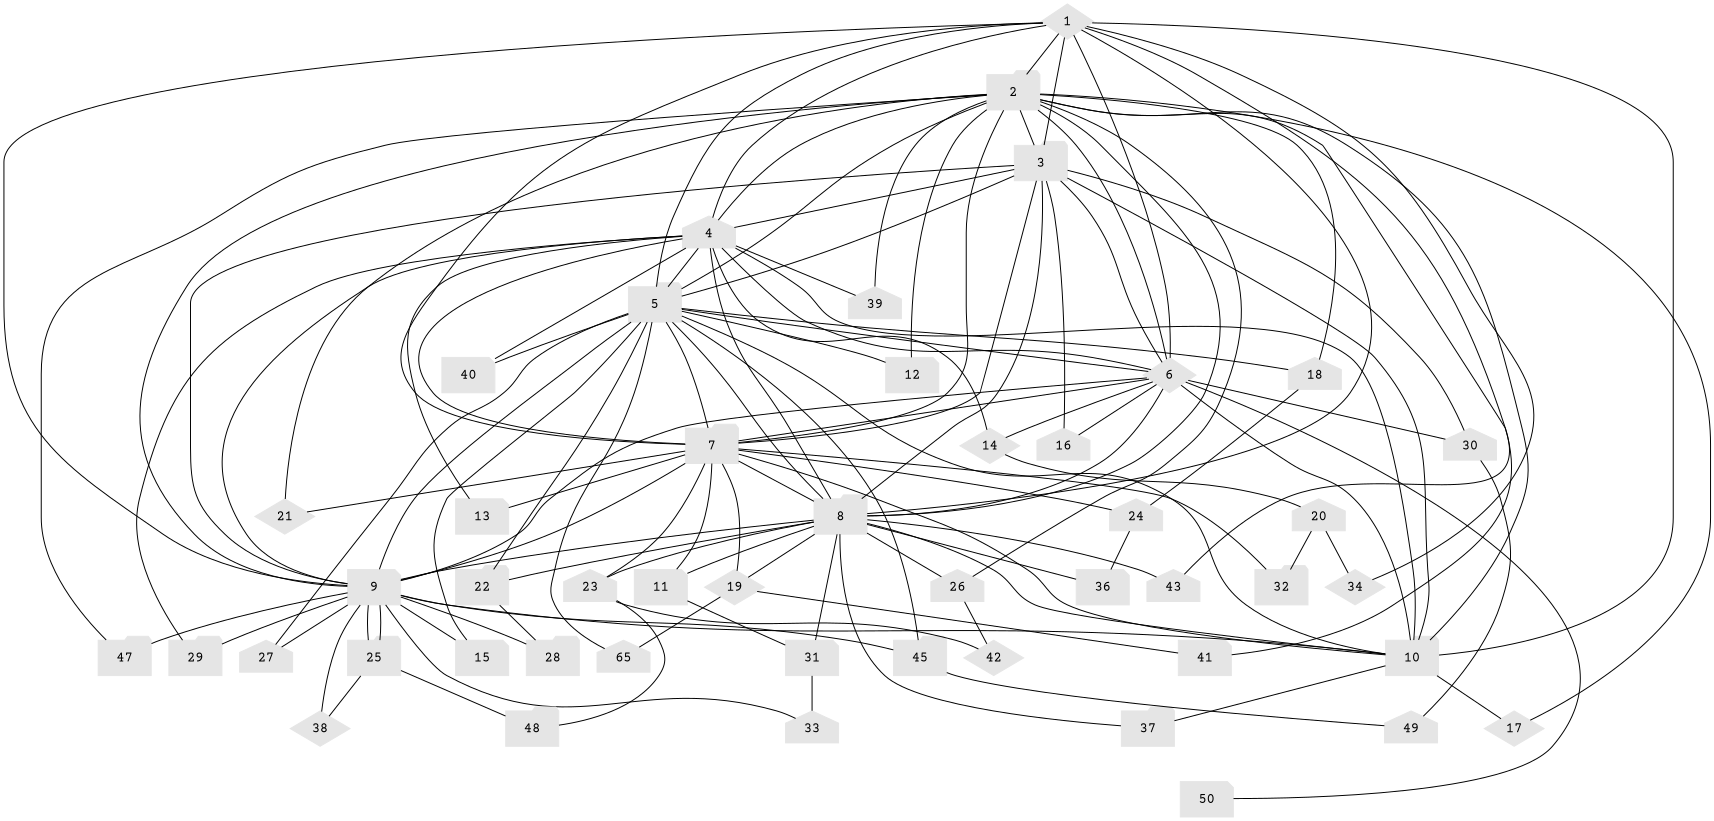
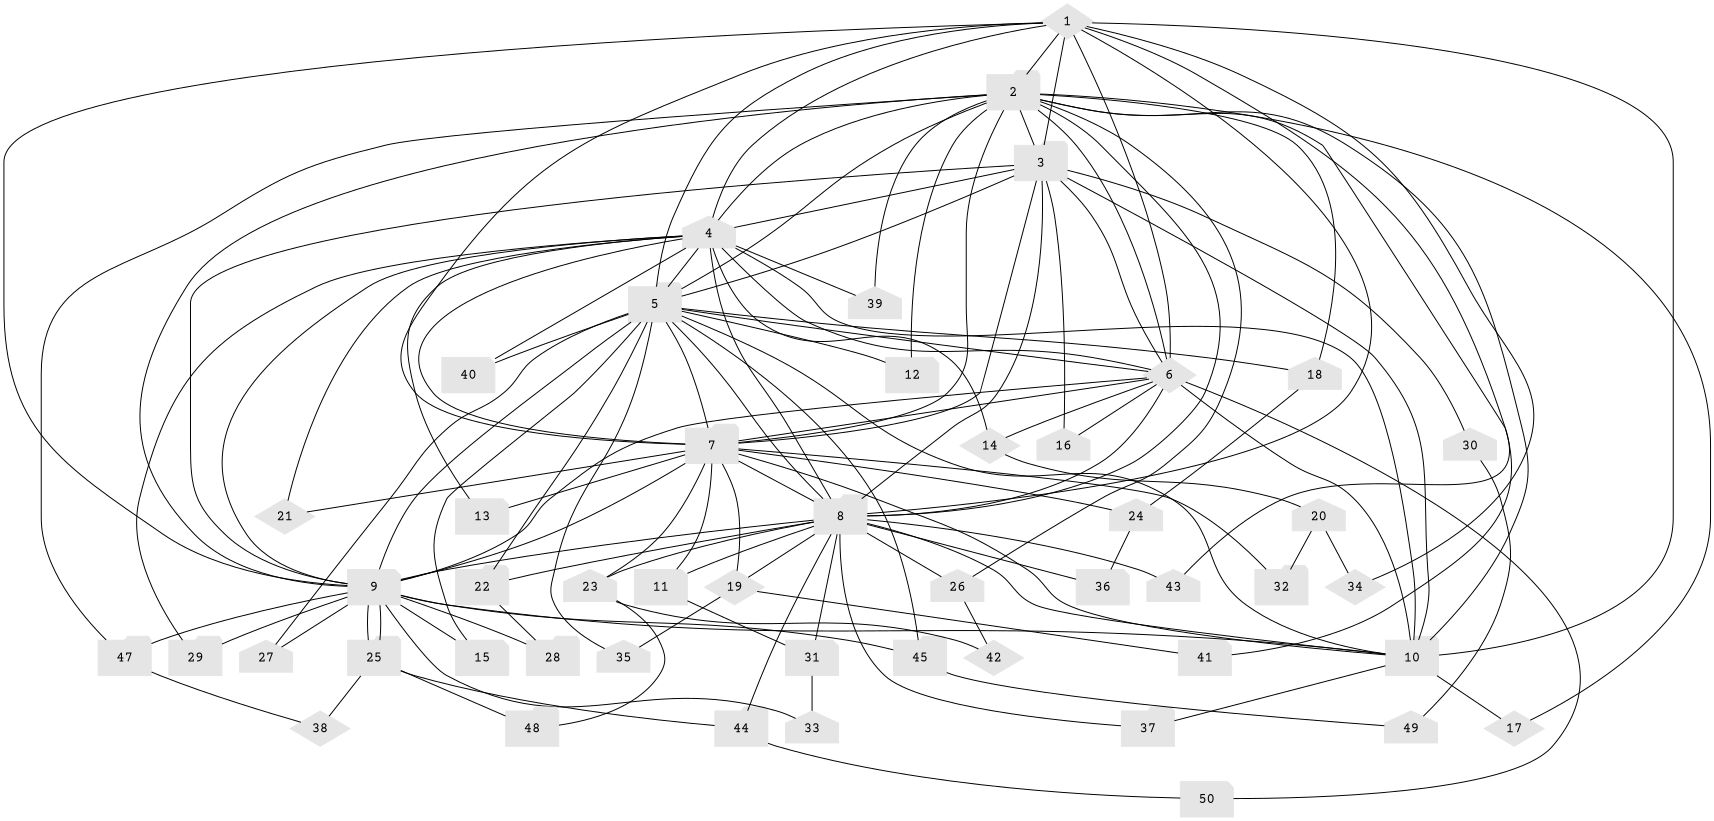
(552, 184) -> (422, 280)
(1317, 410) -> none
(333, 655) -> (226, 699)
(624, 658) -> (624, 658)
none -> (741, 729)
